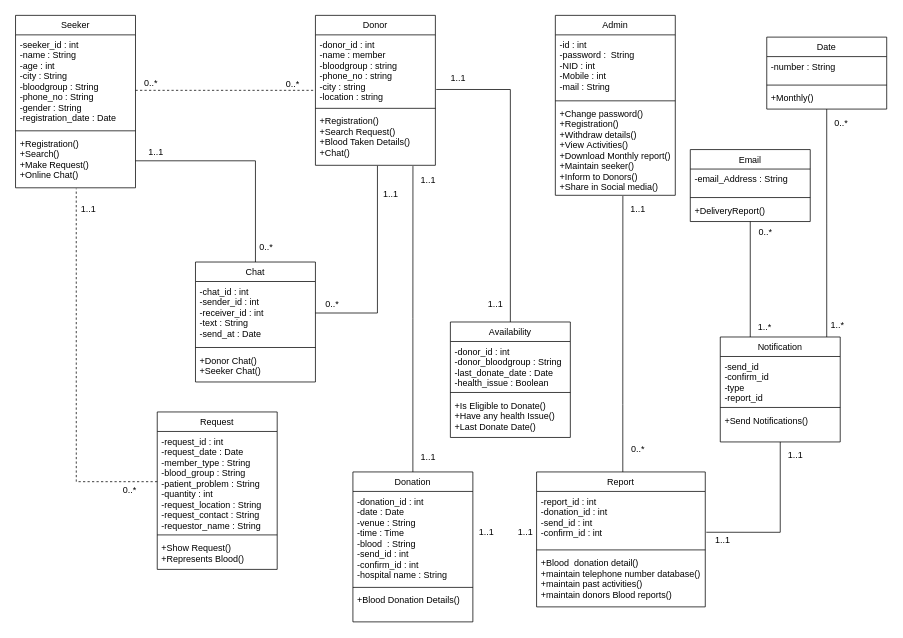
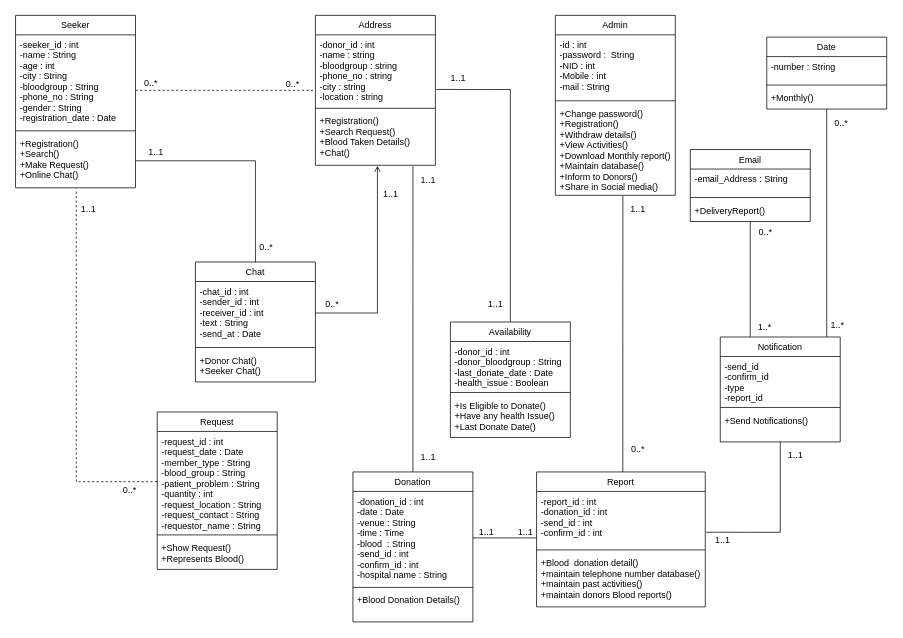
(375, 26) -> (375, 26)
(351, 45) -> (351, 45)
(605, 114) -> (605, 114)
(377, 170) -> (377, 171)
none -> (503, 538)
